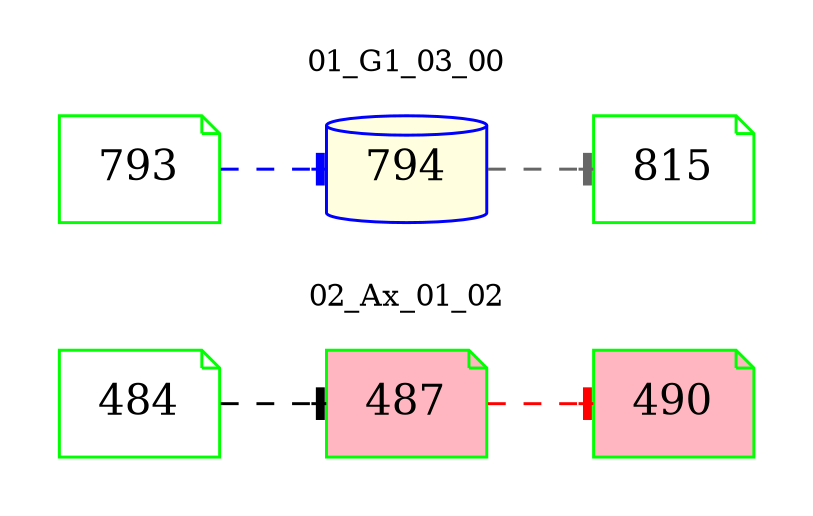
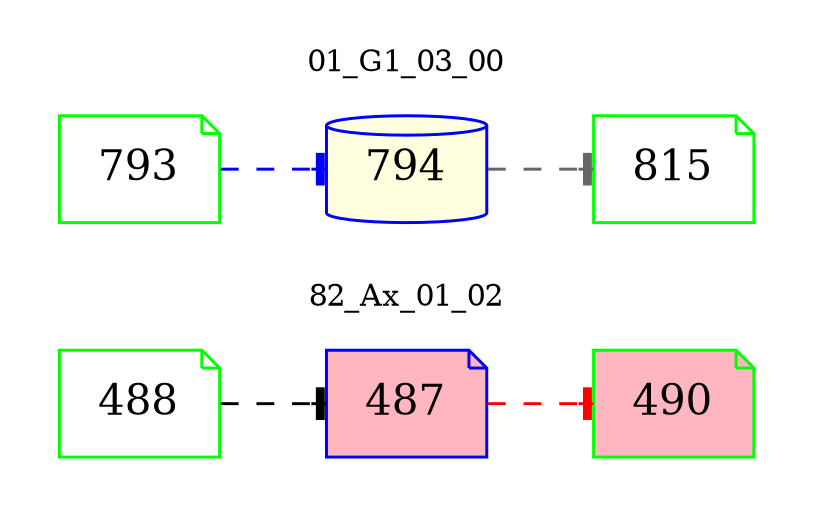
(407, 298) -> (407, 298)
(139, 404) -> (139, 404)
(407, 404) -> (407, 404)
